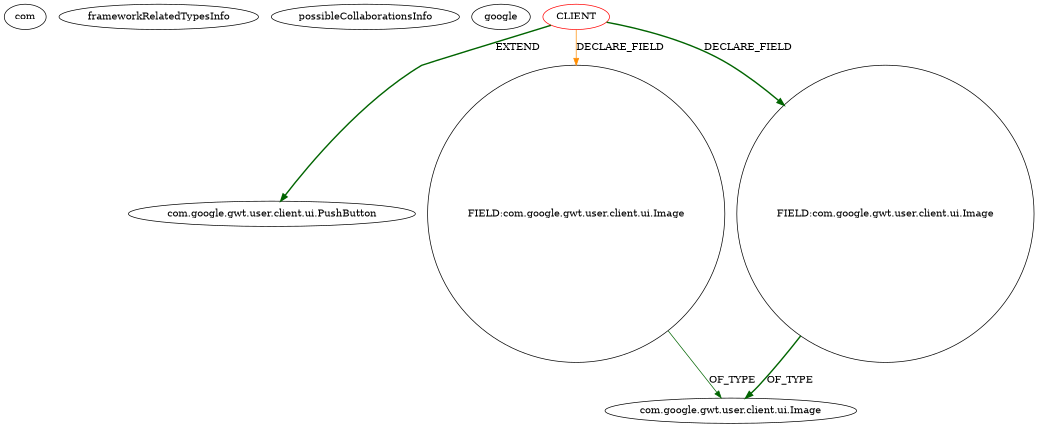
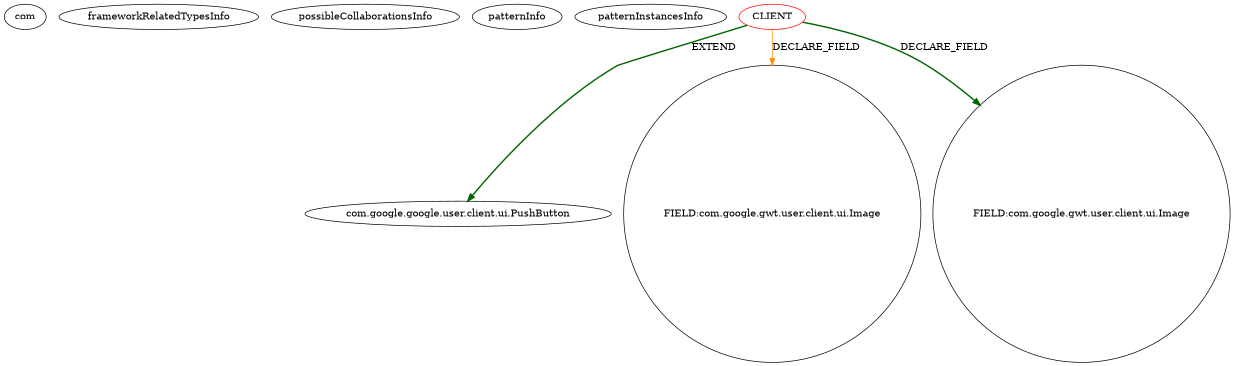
(501, 17) -> (651, 17)
none -> (517, 17)
(272, 214) -> (458, 214)
(731, 411) -> none
